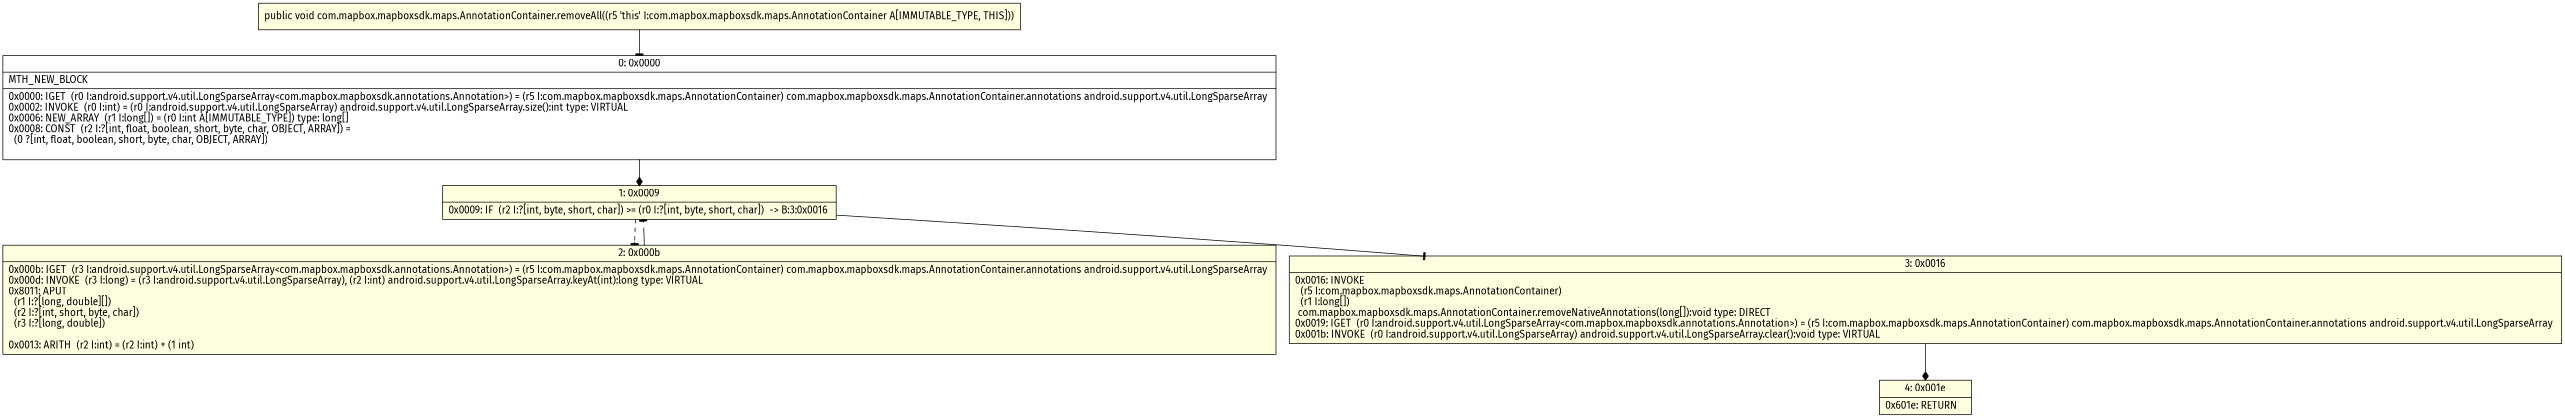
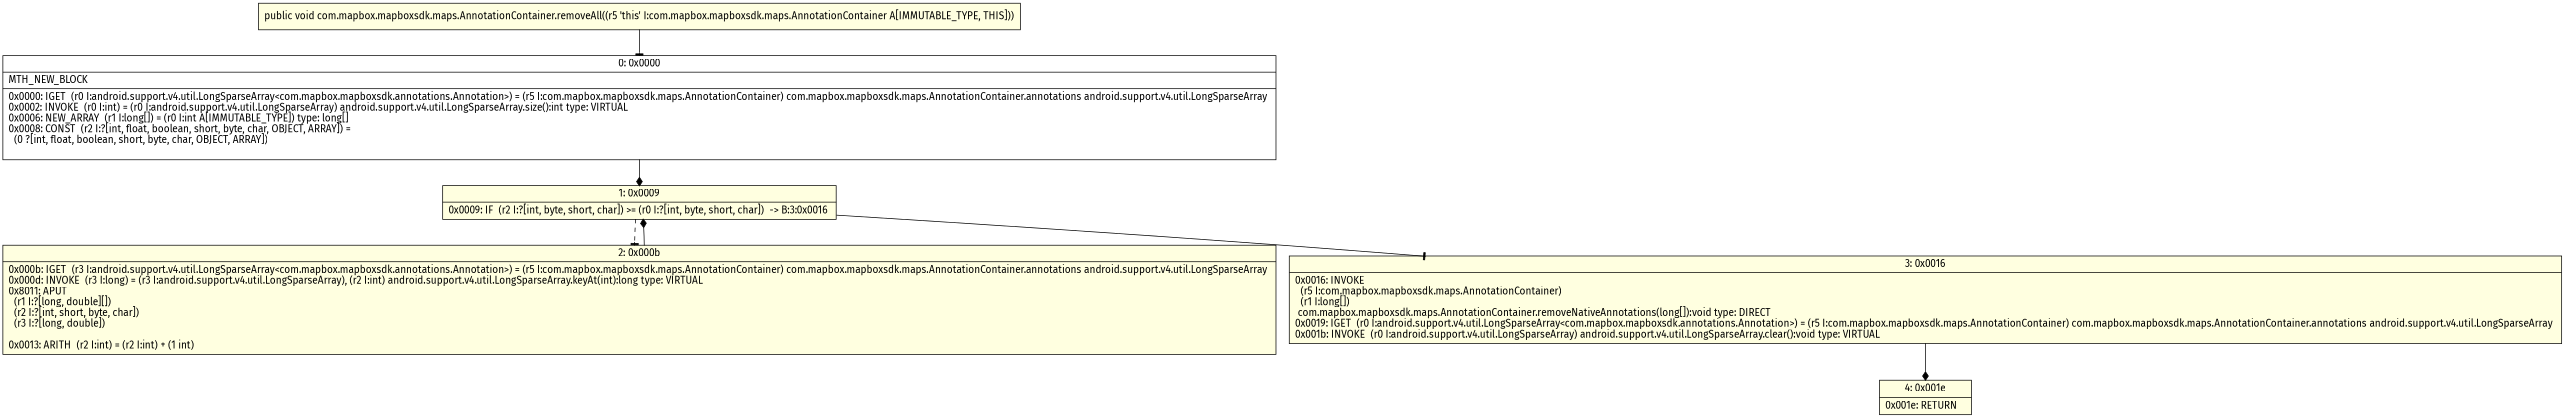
(644, 237) -> (644, 237)
(1925, 406) -> (1925, 406)
